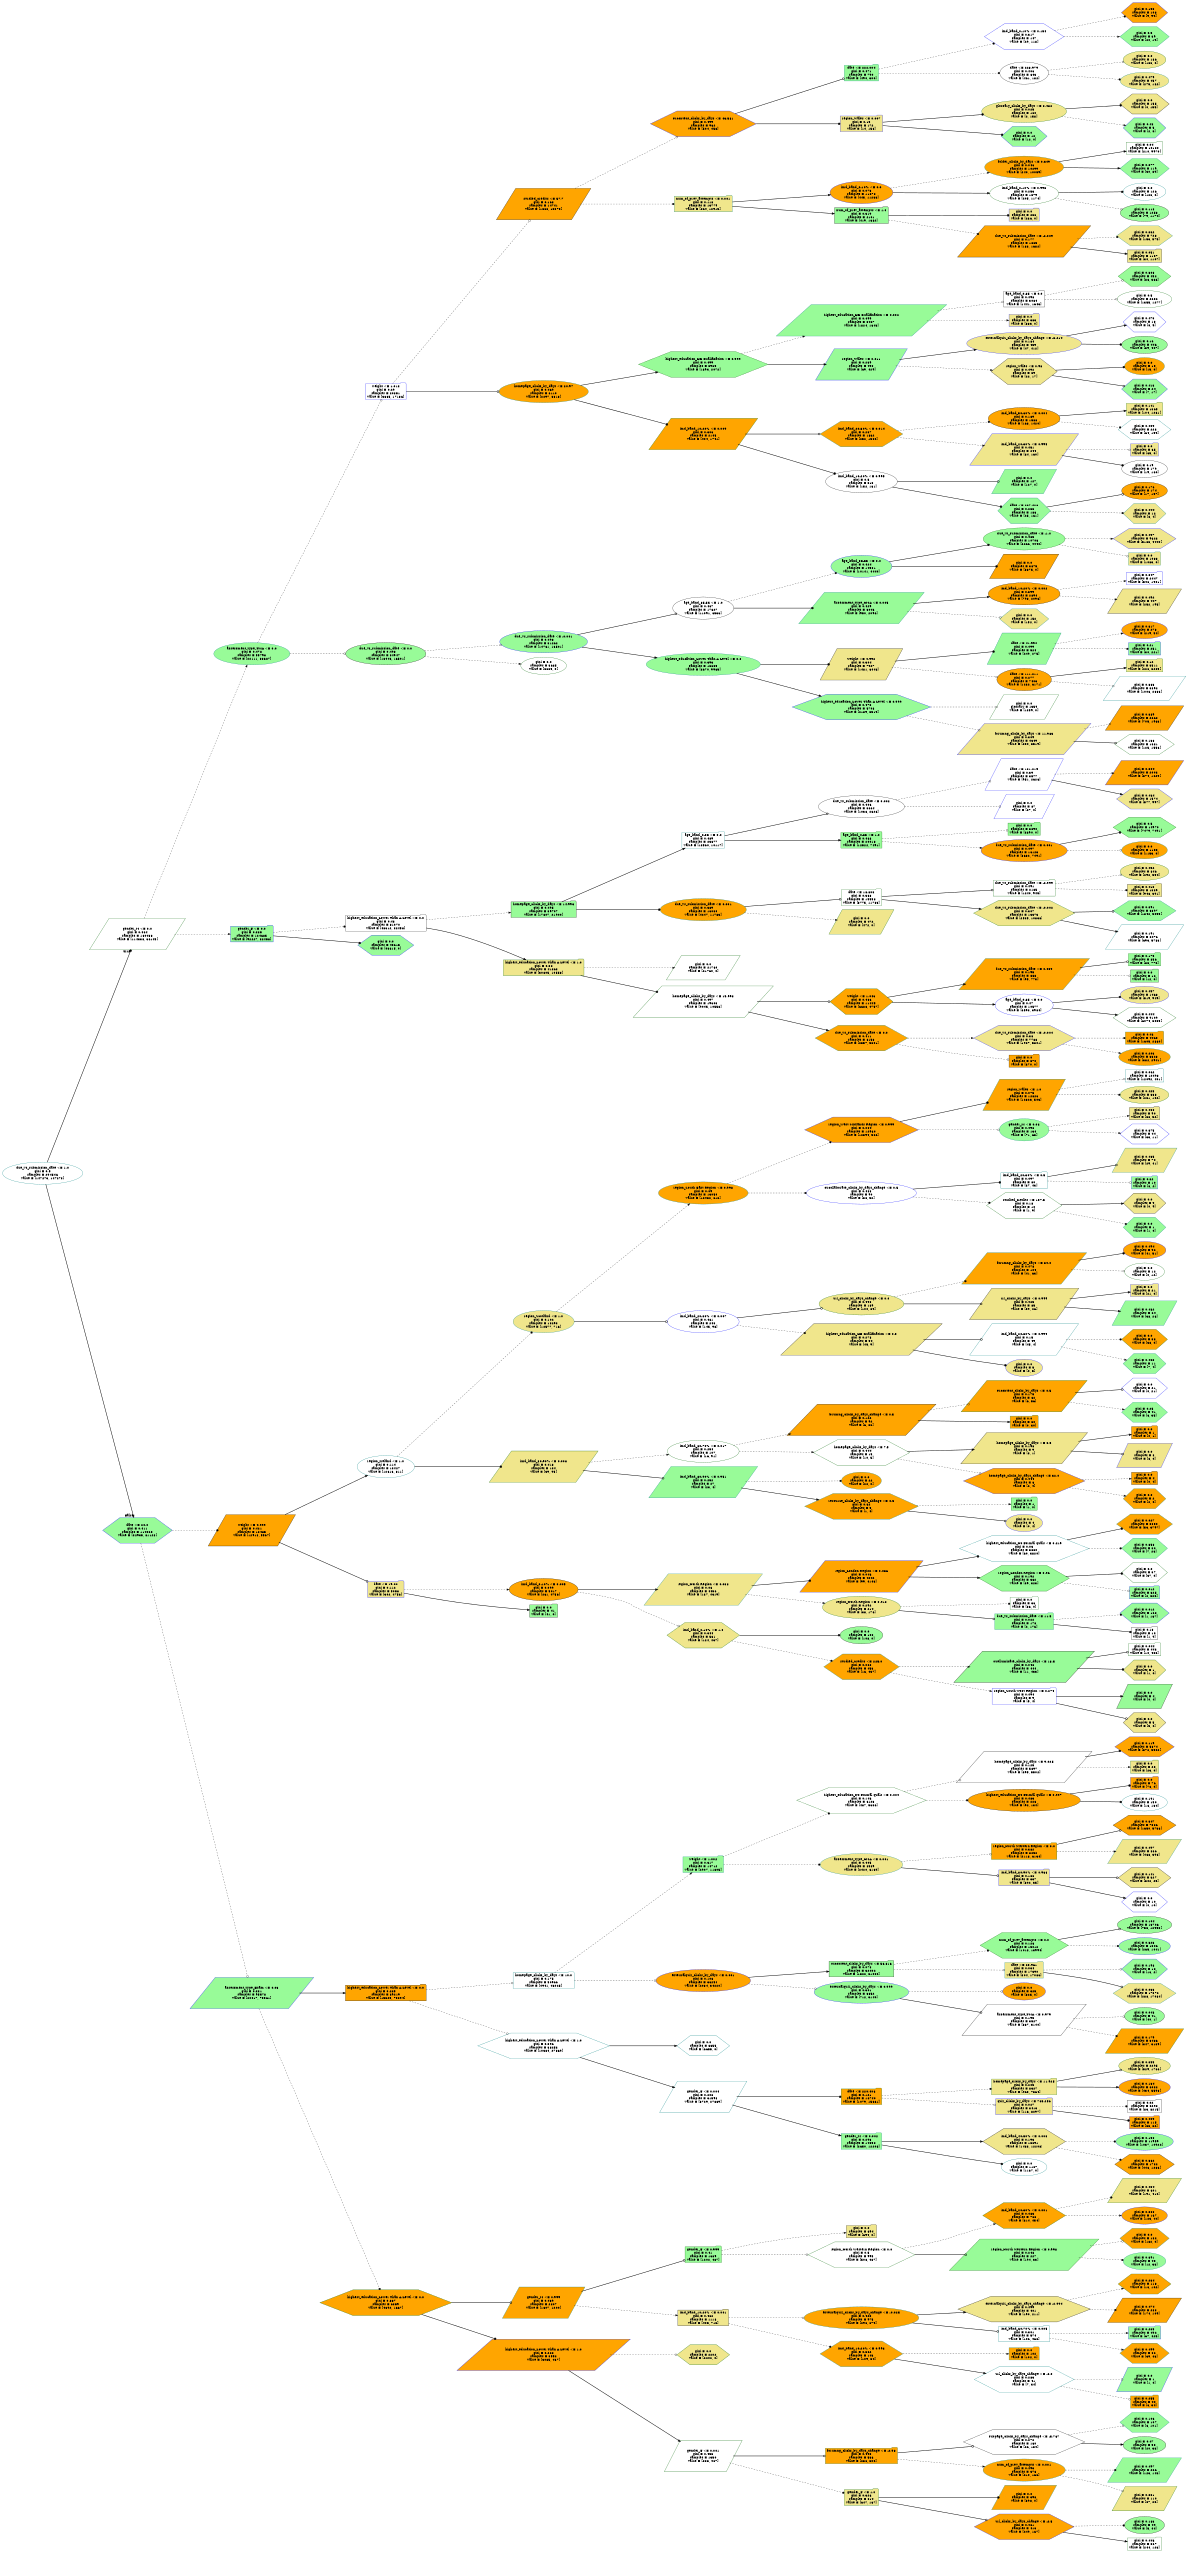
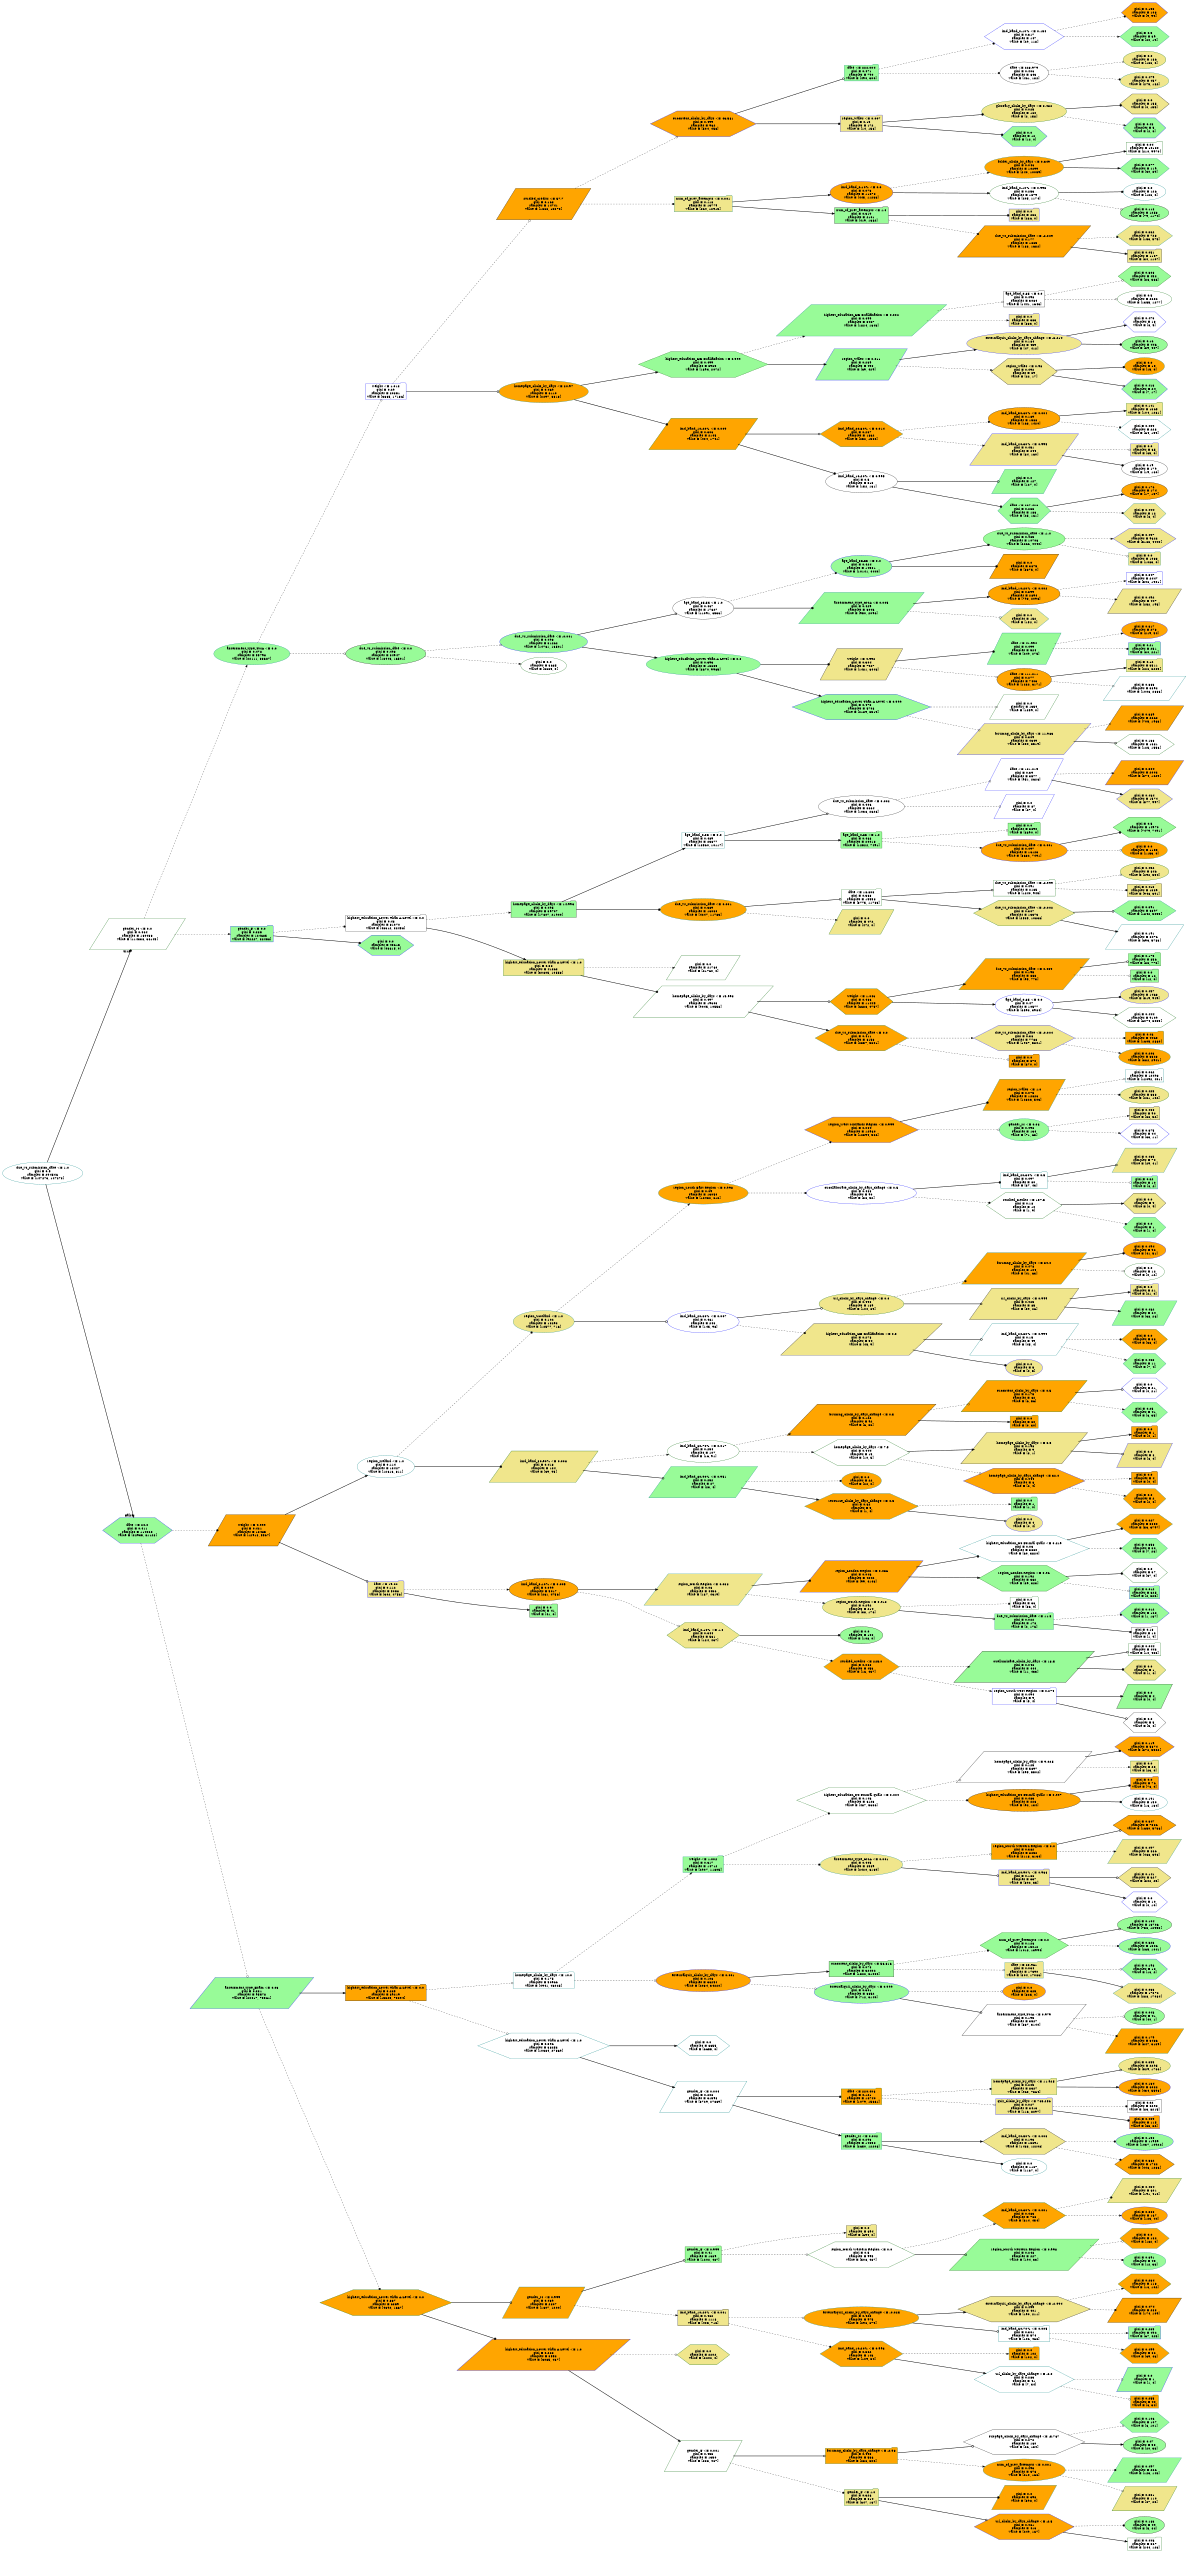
(1084, 501) -> (1084, 501)
(1145, 1723) -> (1145, 1723)
